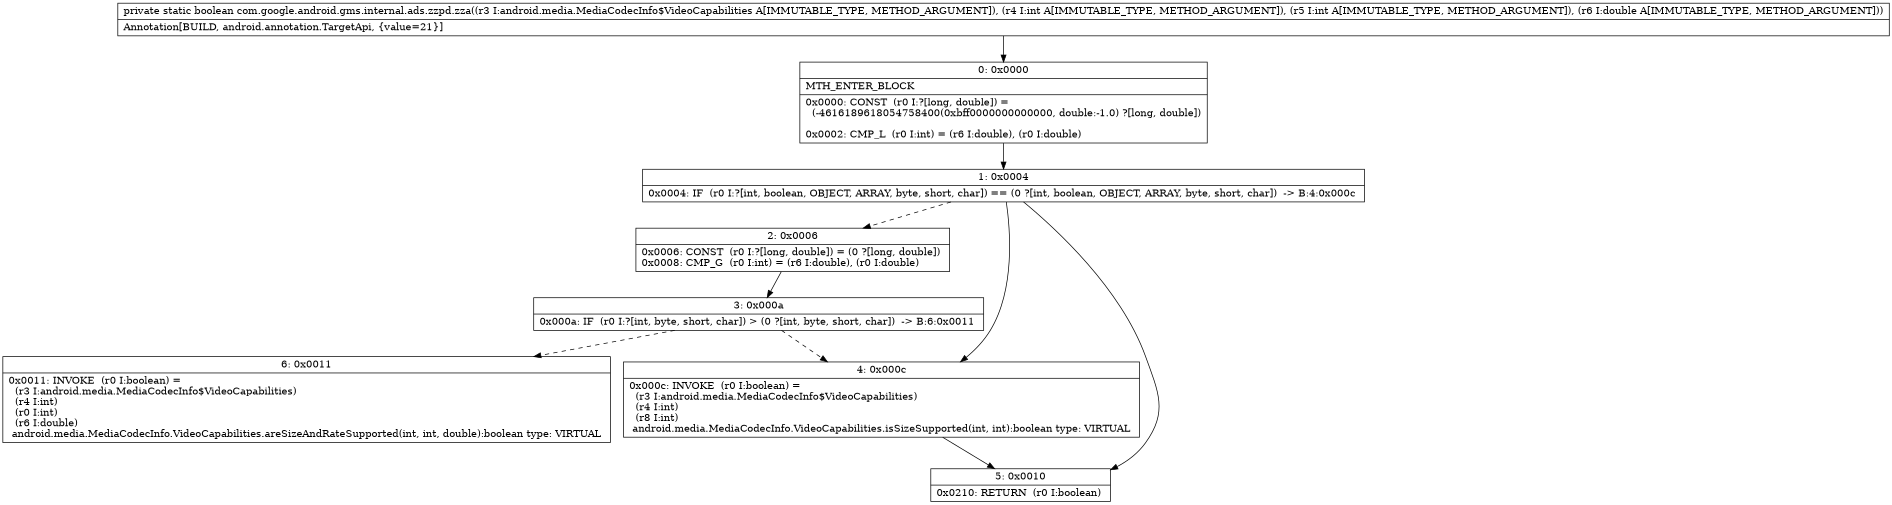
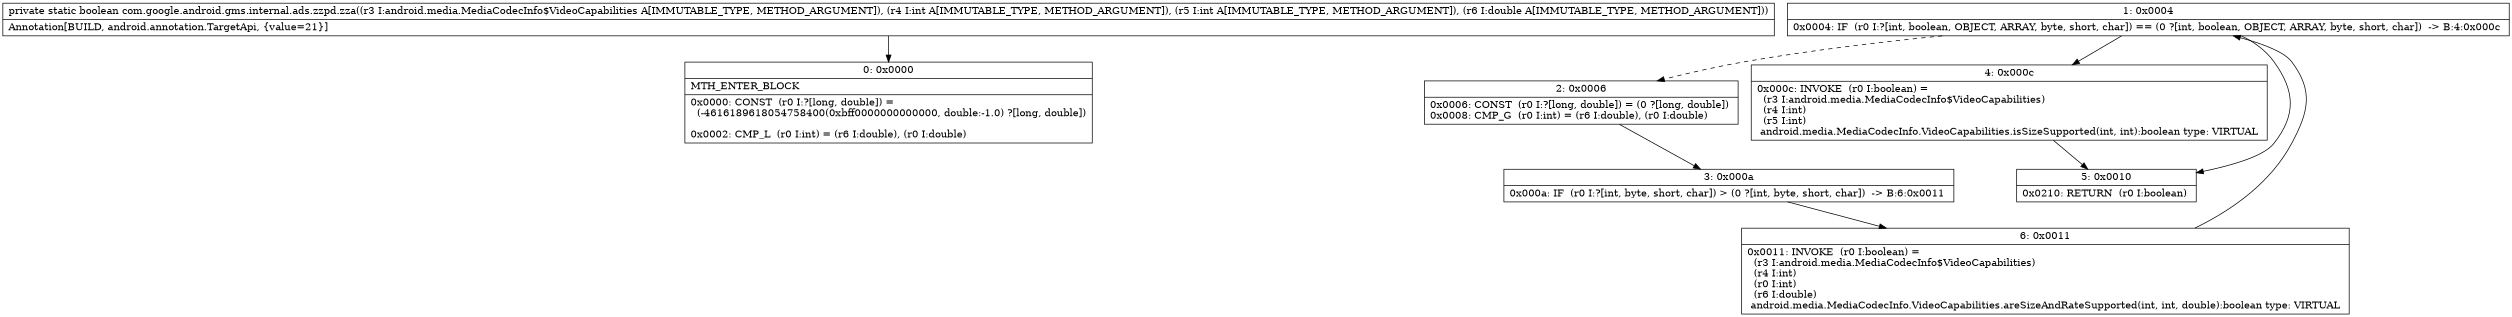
(1004, 152) -> (2295, 137)
(608, 343) -> (1833, 214)
(802, 344) -> none
(654, 418) -> (1782, 121)
